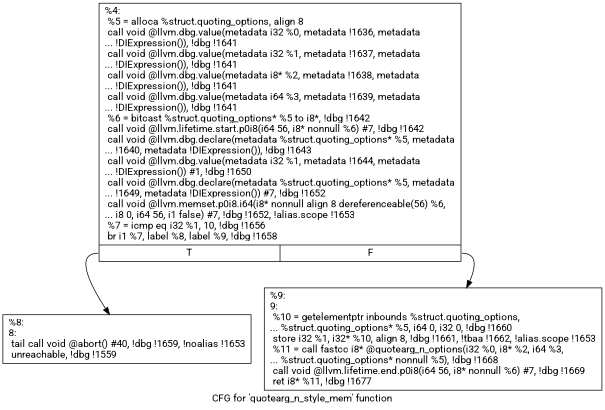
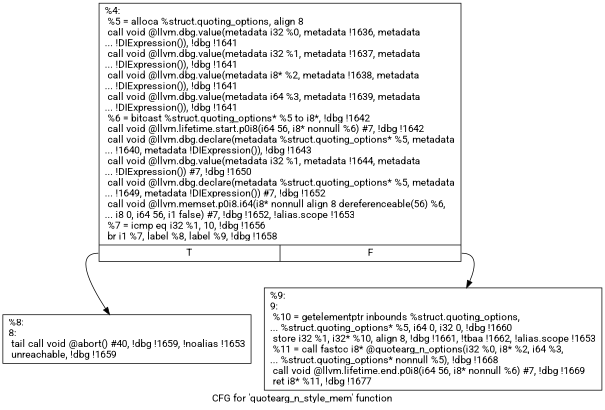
(178, 172) -> (178, 172)
(63, 355) -> (63, 355)
